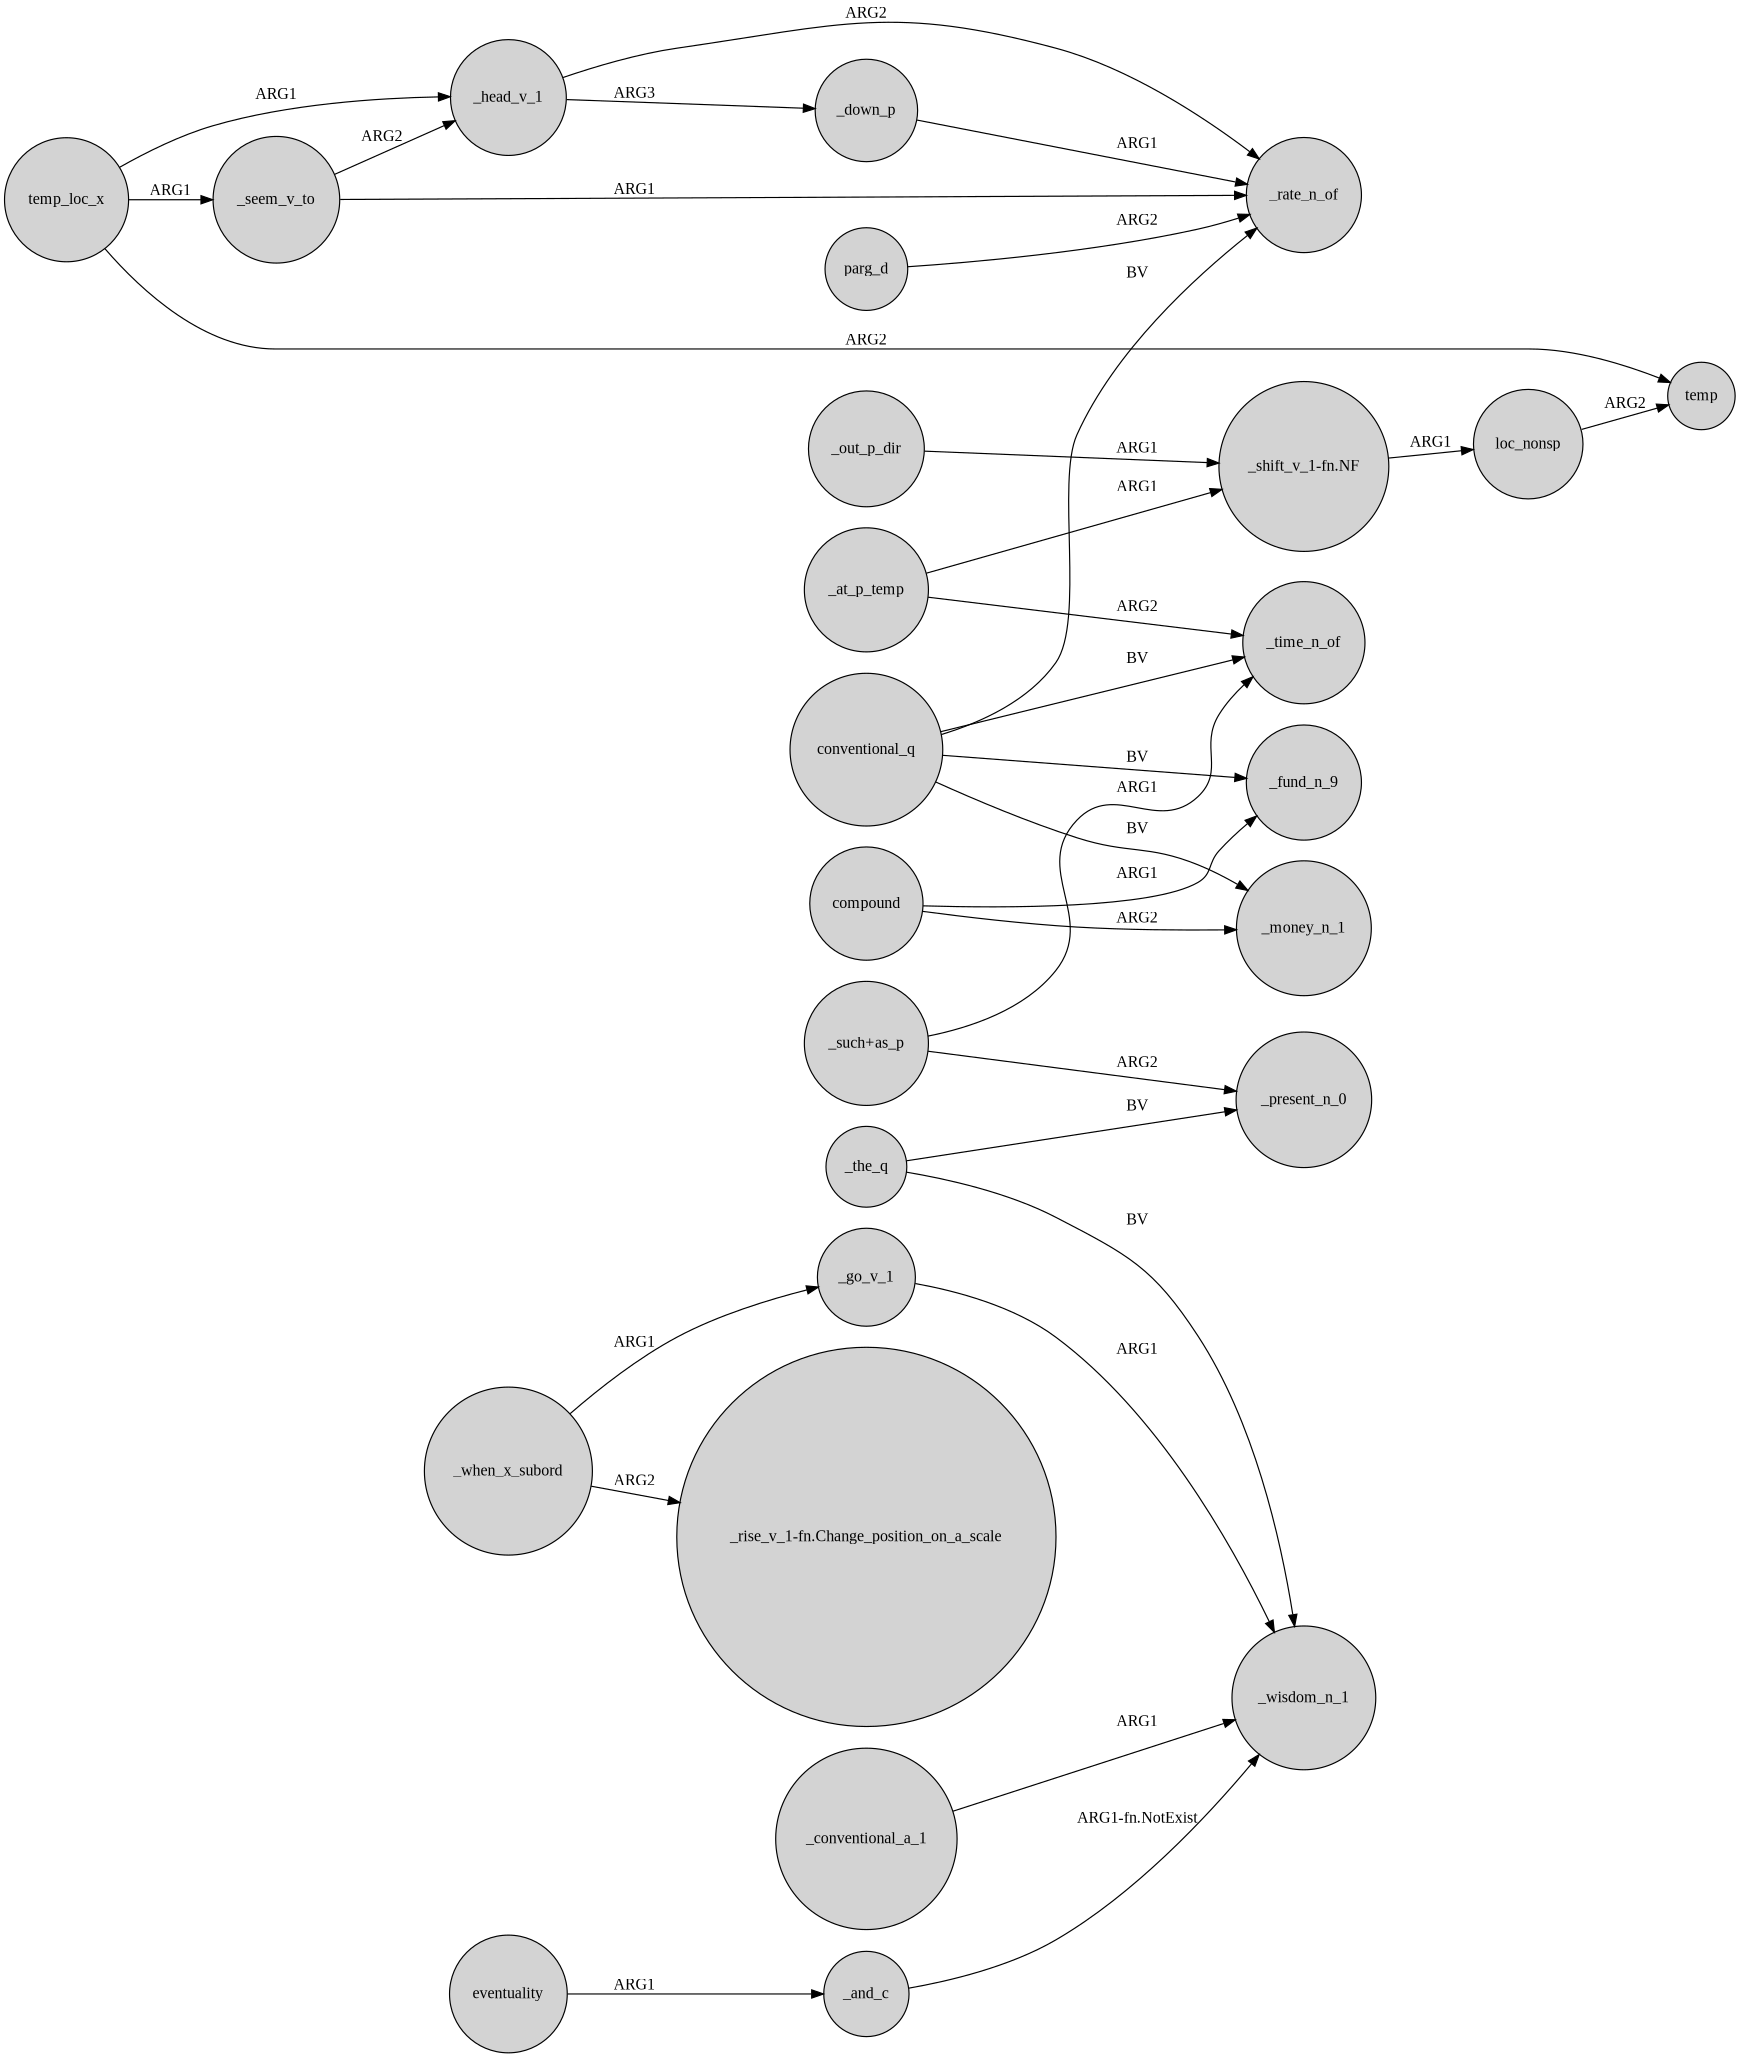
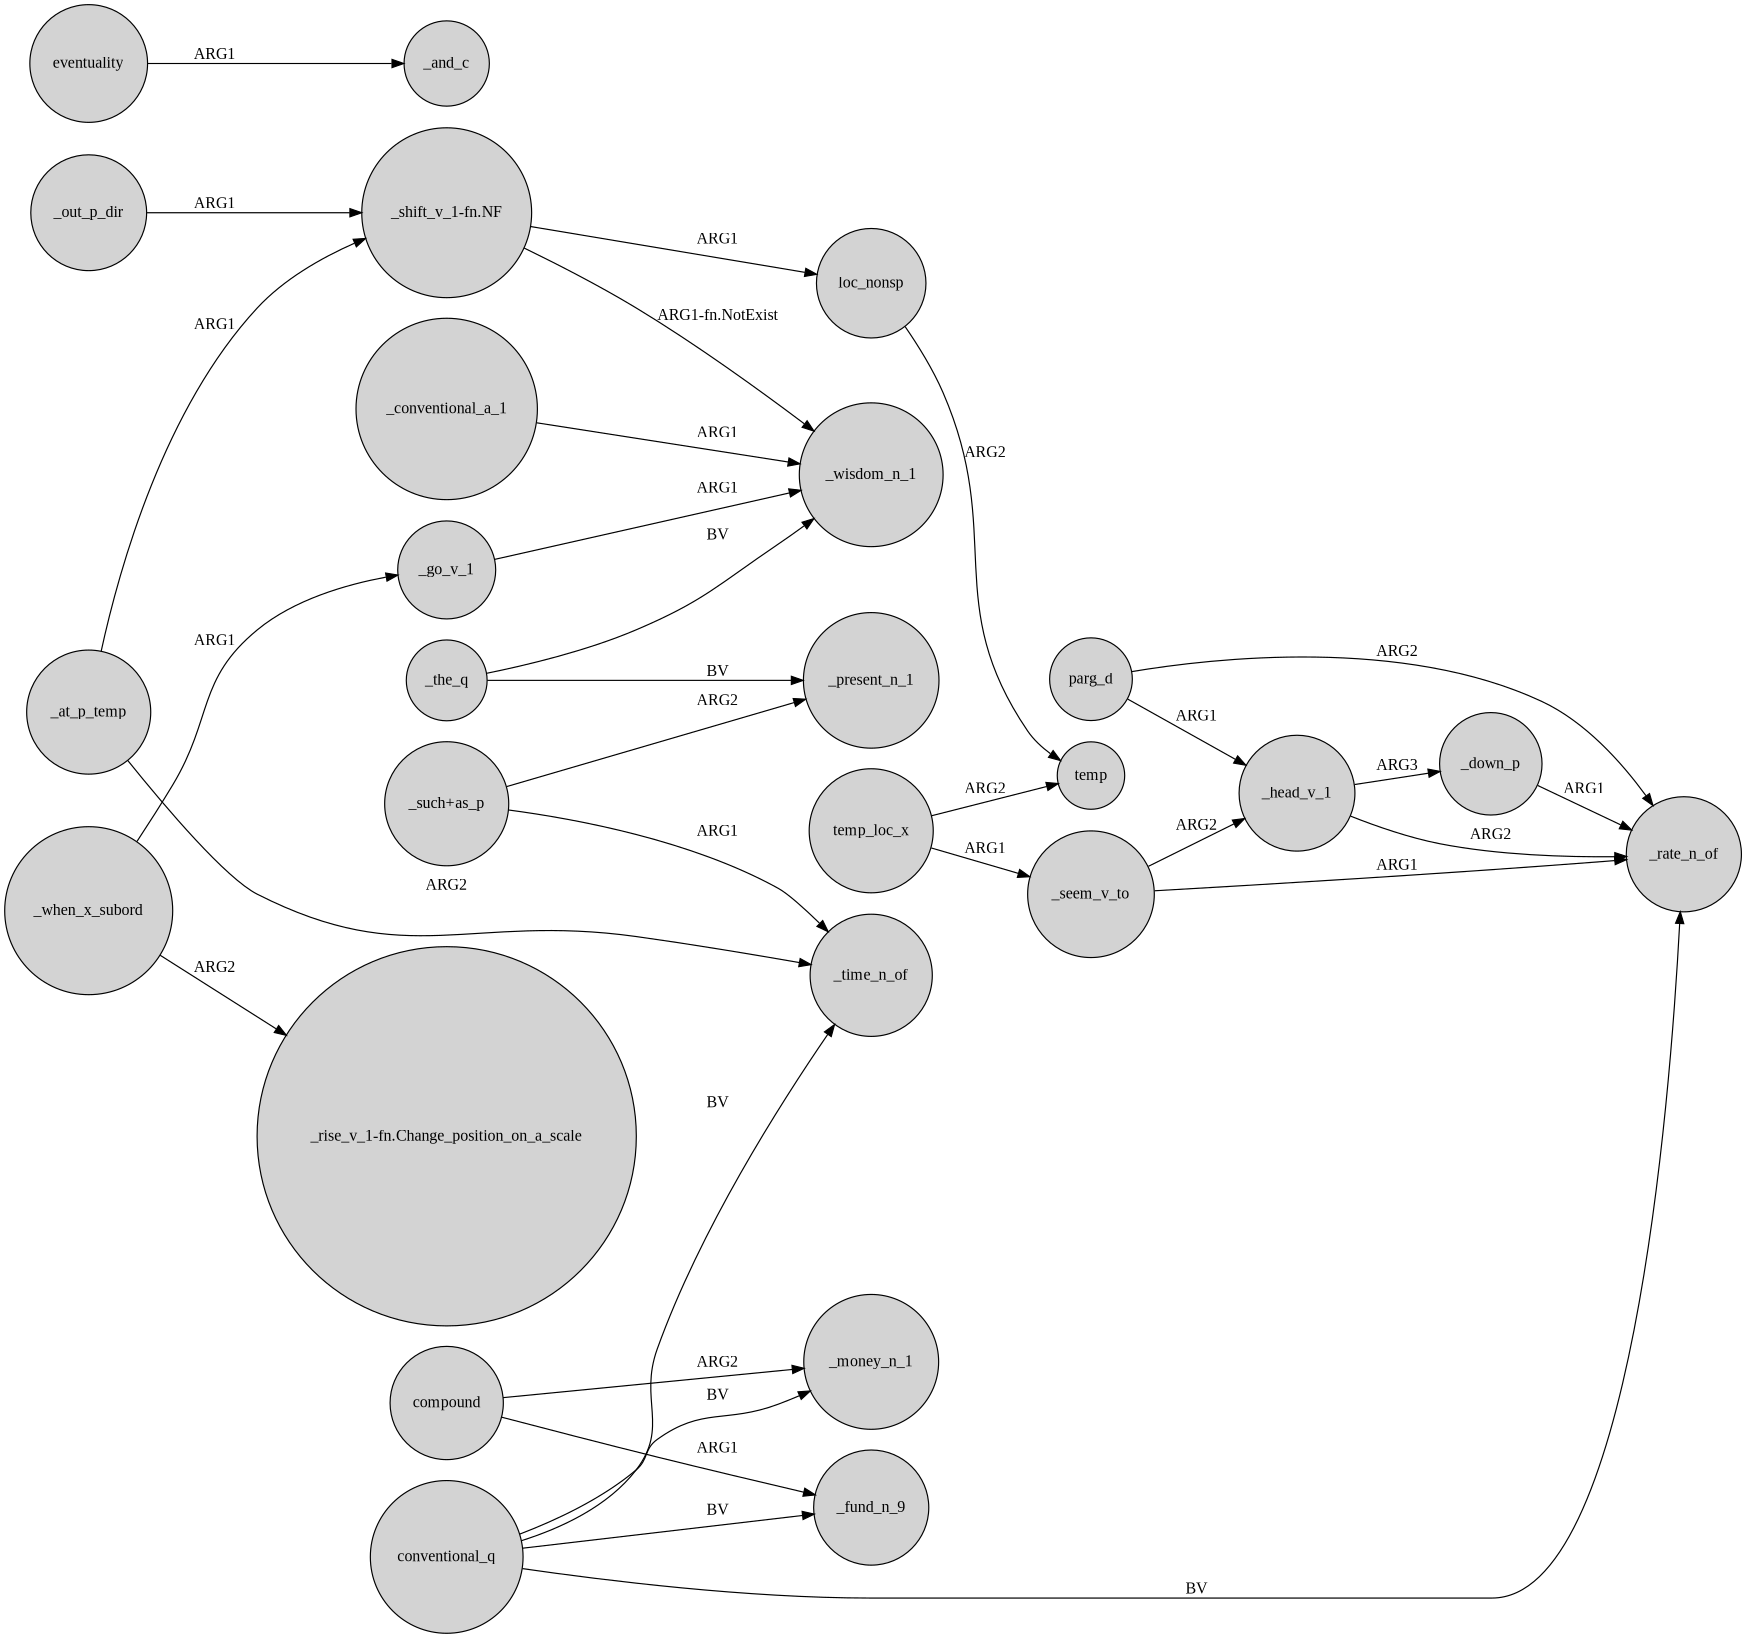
(274, 112) -> (1181, 729)
(1304, 1100) -> (871, 680)
(1101, 1910) -> (669, 328)
